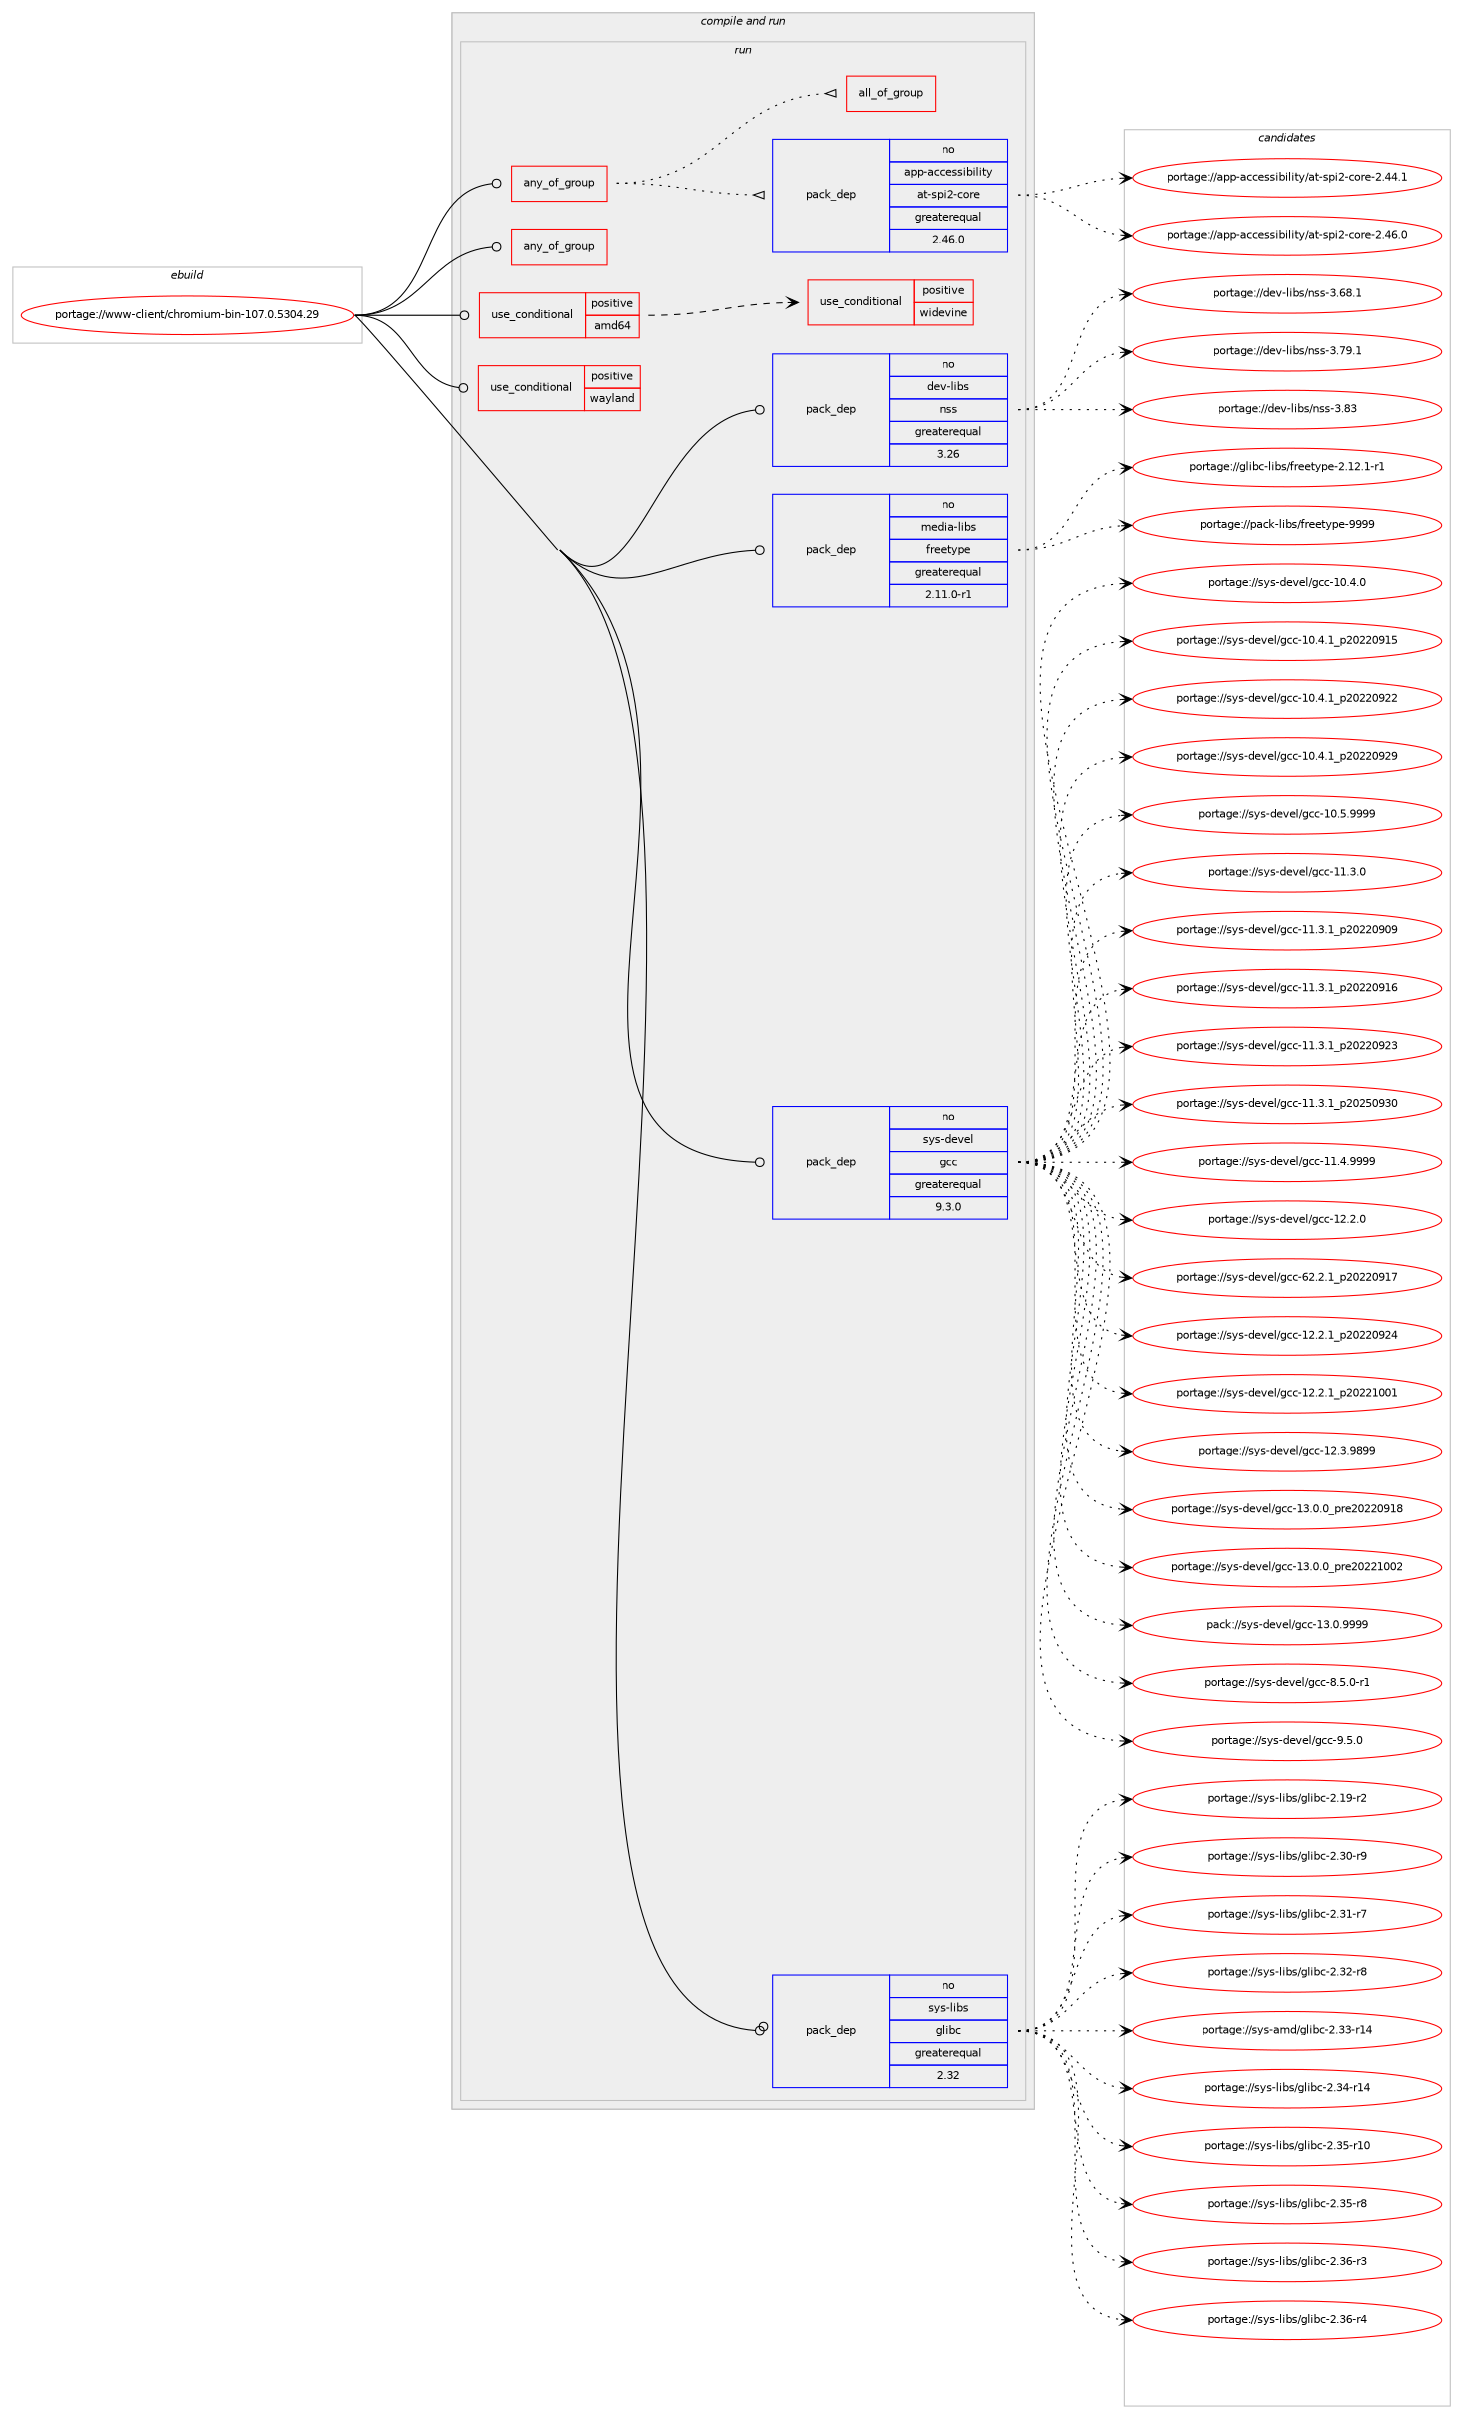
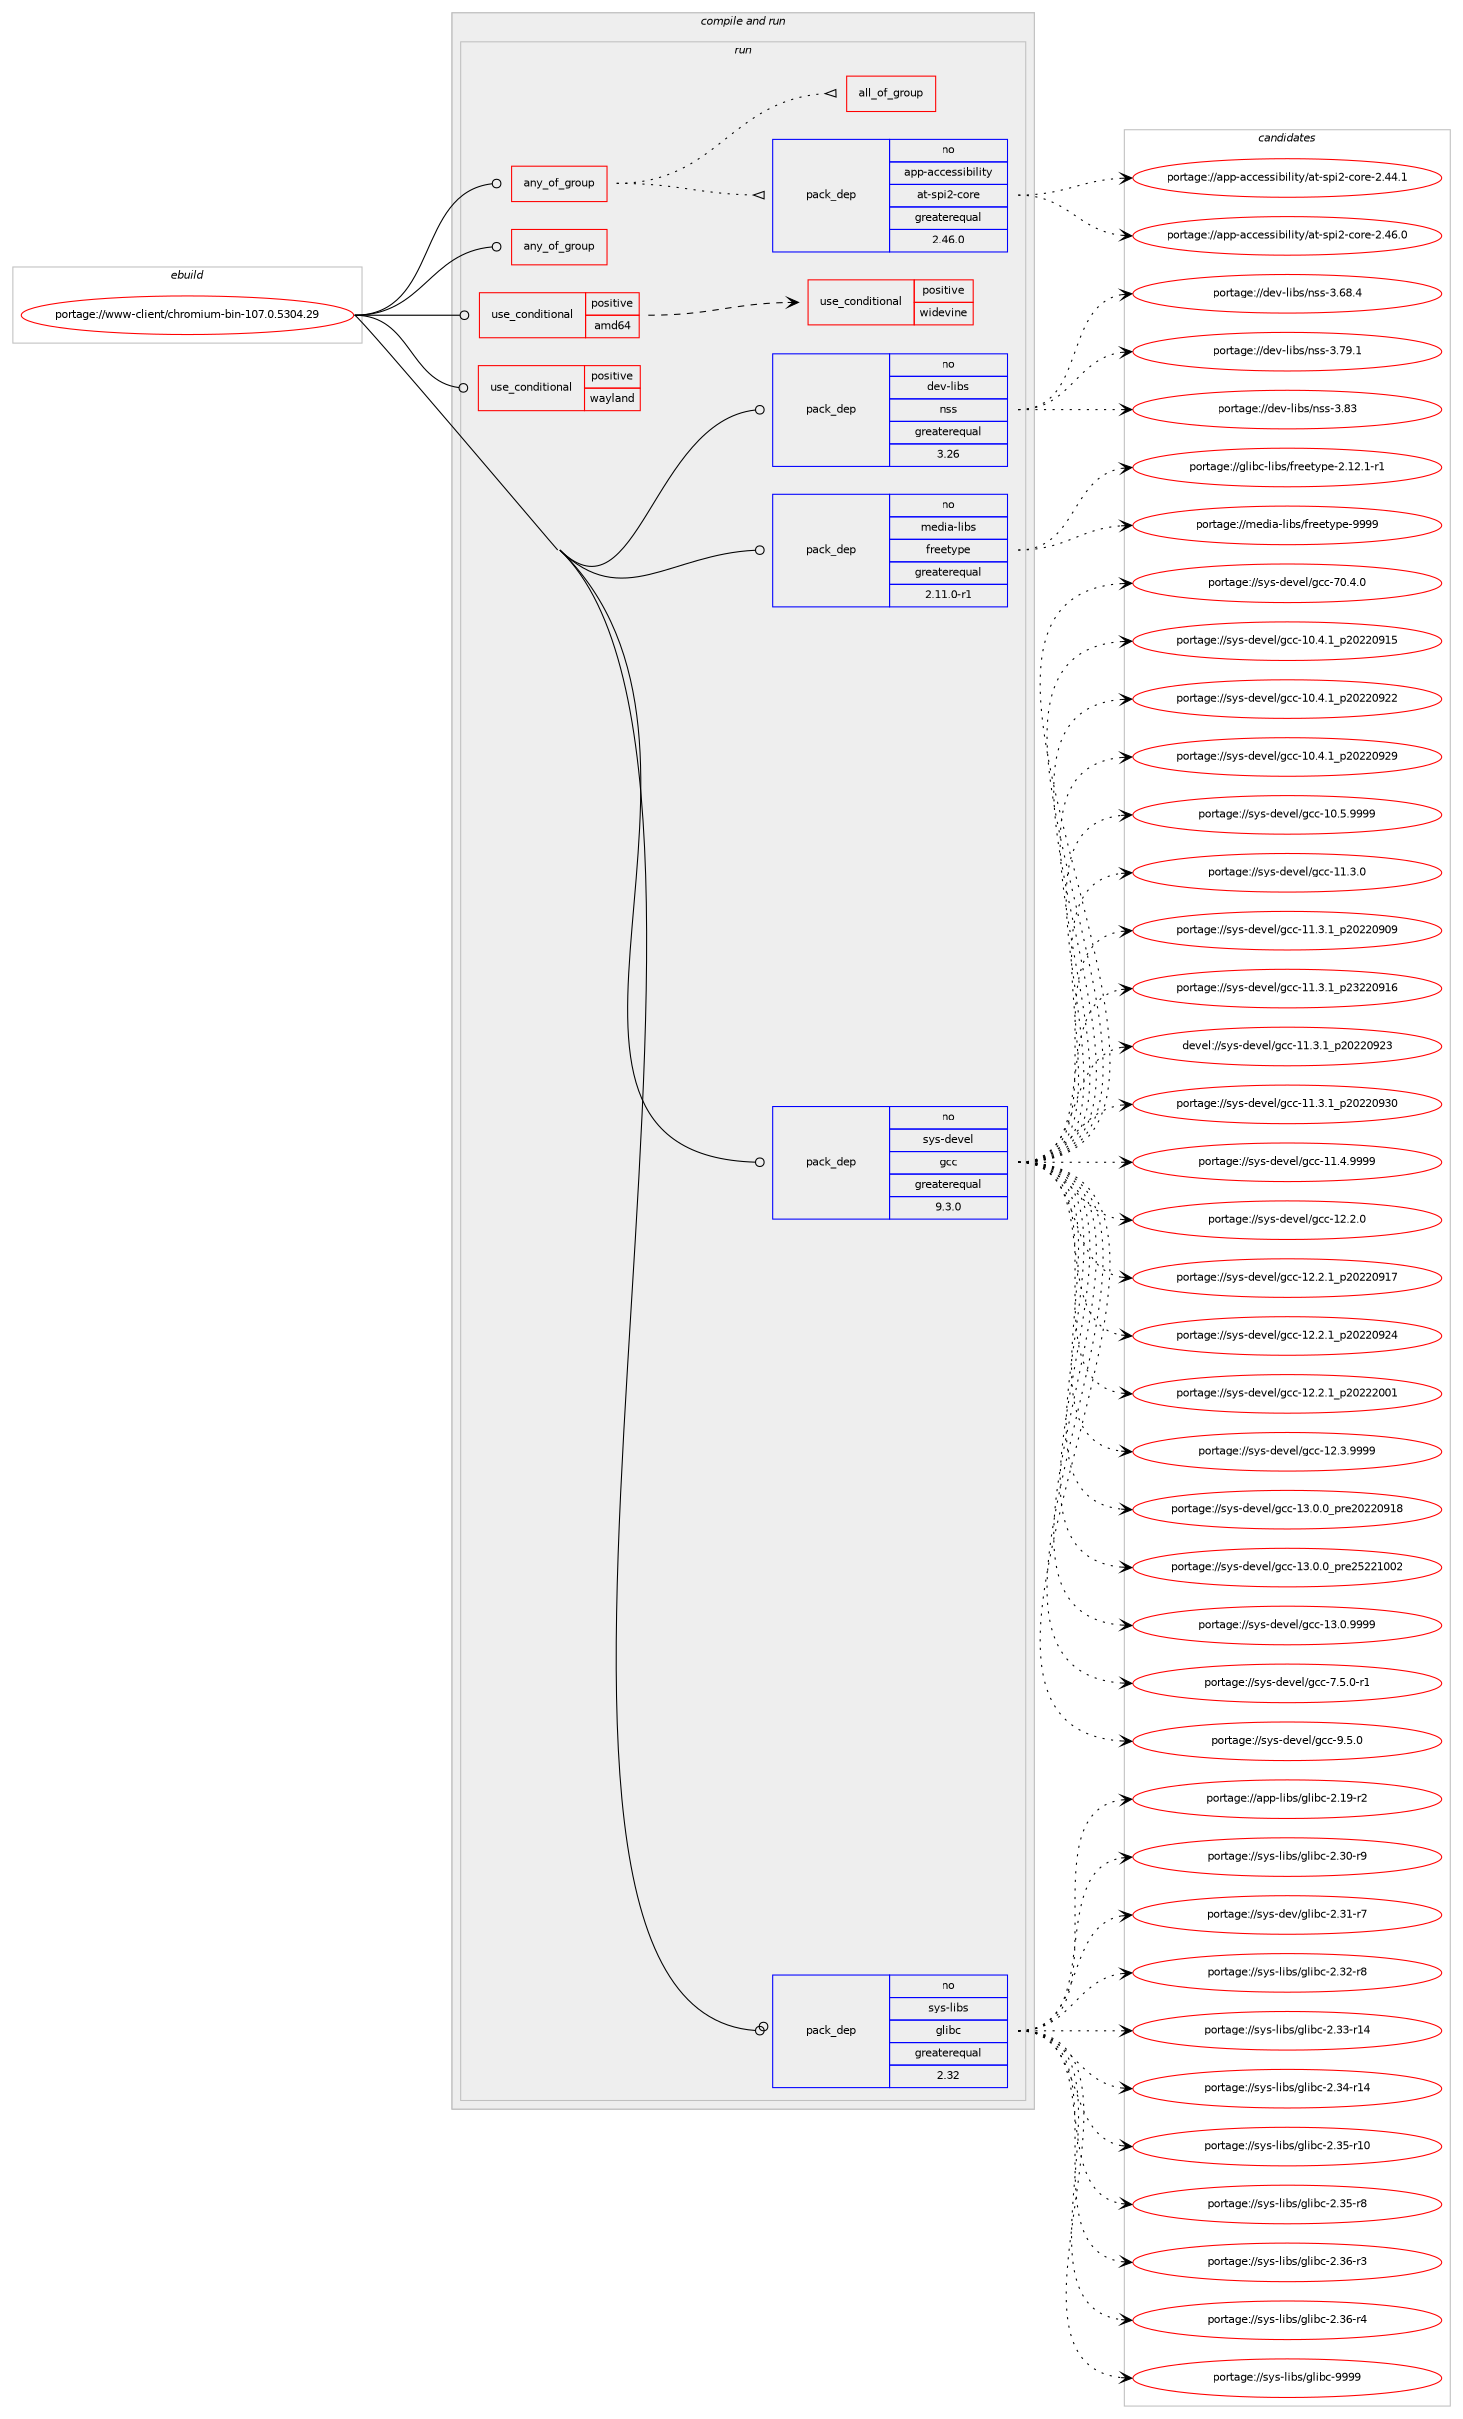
(1287, 294) -> (1287, 294)
(1287, 525) -> (1287, 525)
(1287, 583) -> (1287, 583)
(1287, 989) -> (1287, 989)
(1287, 1046) -> (1287, 1046)
(1287, 1104) -> (1287, 1104)
(1287, 1278) -> (1287, 1278)
(1287, 1394) -> (1287, 1394)
(1287, 1452) -> (1287, 1452)
(1287, 1568) -> (1287, 1568)
(1287, 1625) -> (1287, 1625)
(1287, 1683) -> (1287, 1683)
(1287, 1799) -> (1287, 1799)
(1287, 1915) -> (1287, 1915)
(1287, 2031) -> (1287, 2031)
none -> (1287, 2378)
